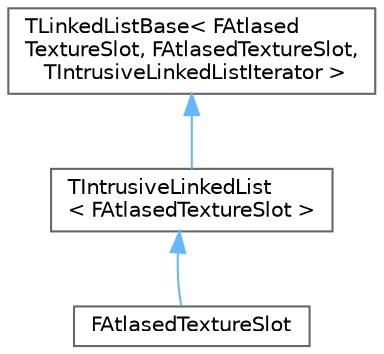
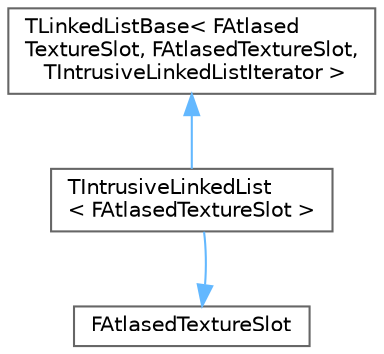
(178, 279) -> (206, 258)
